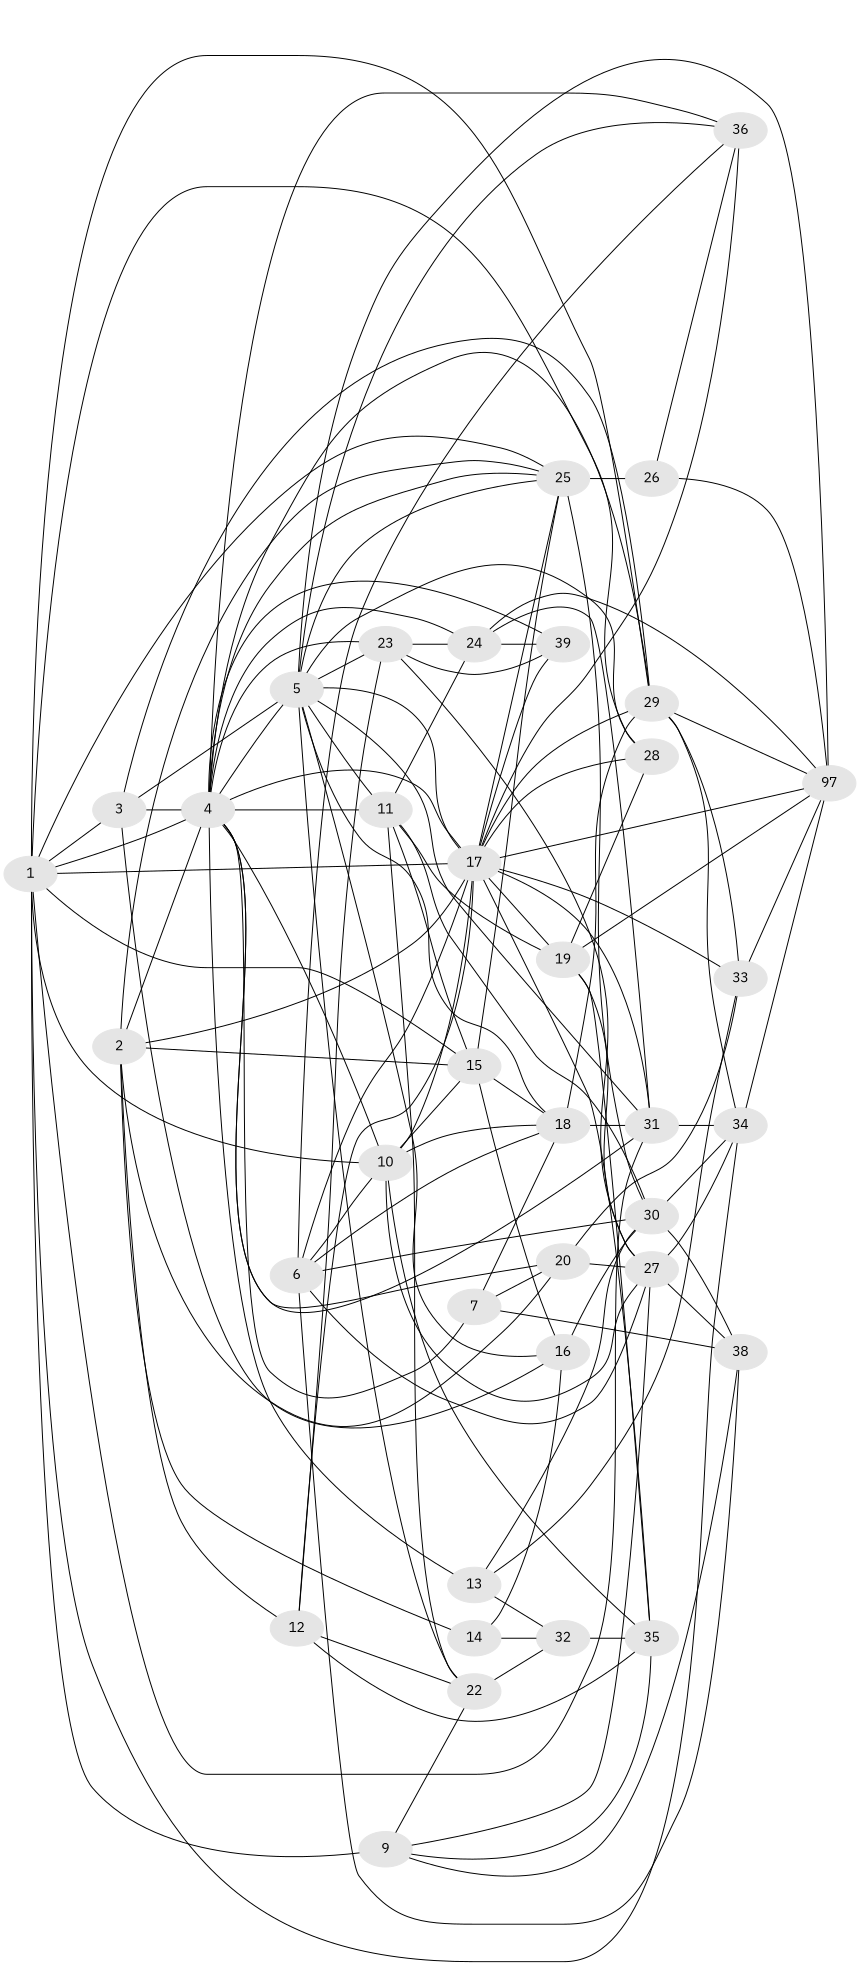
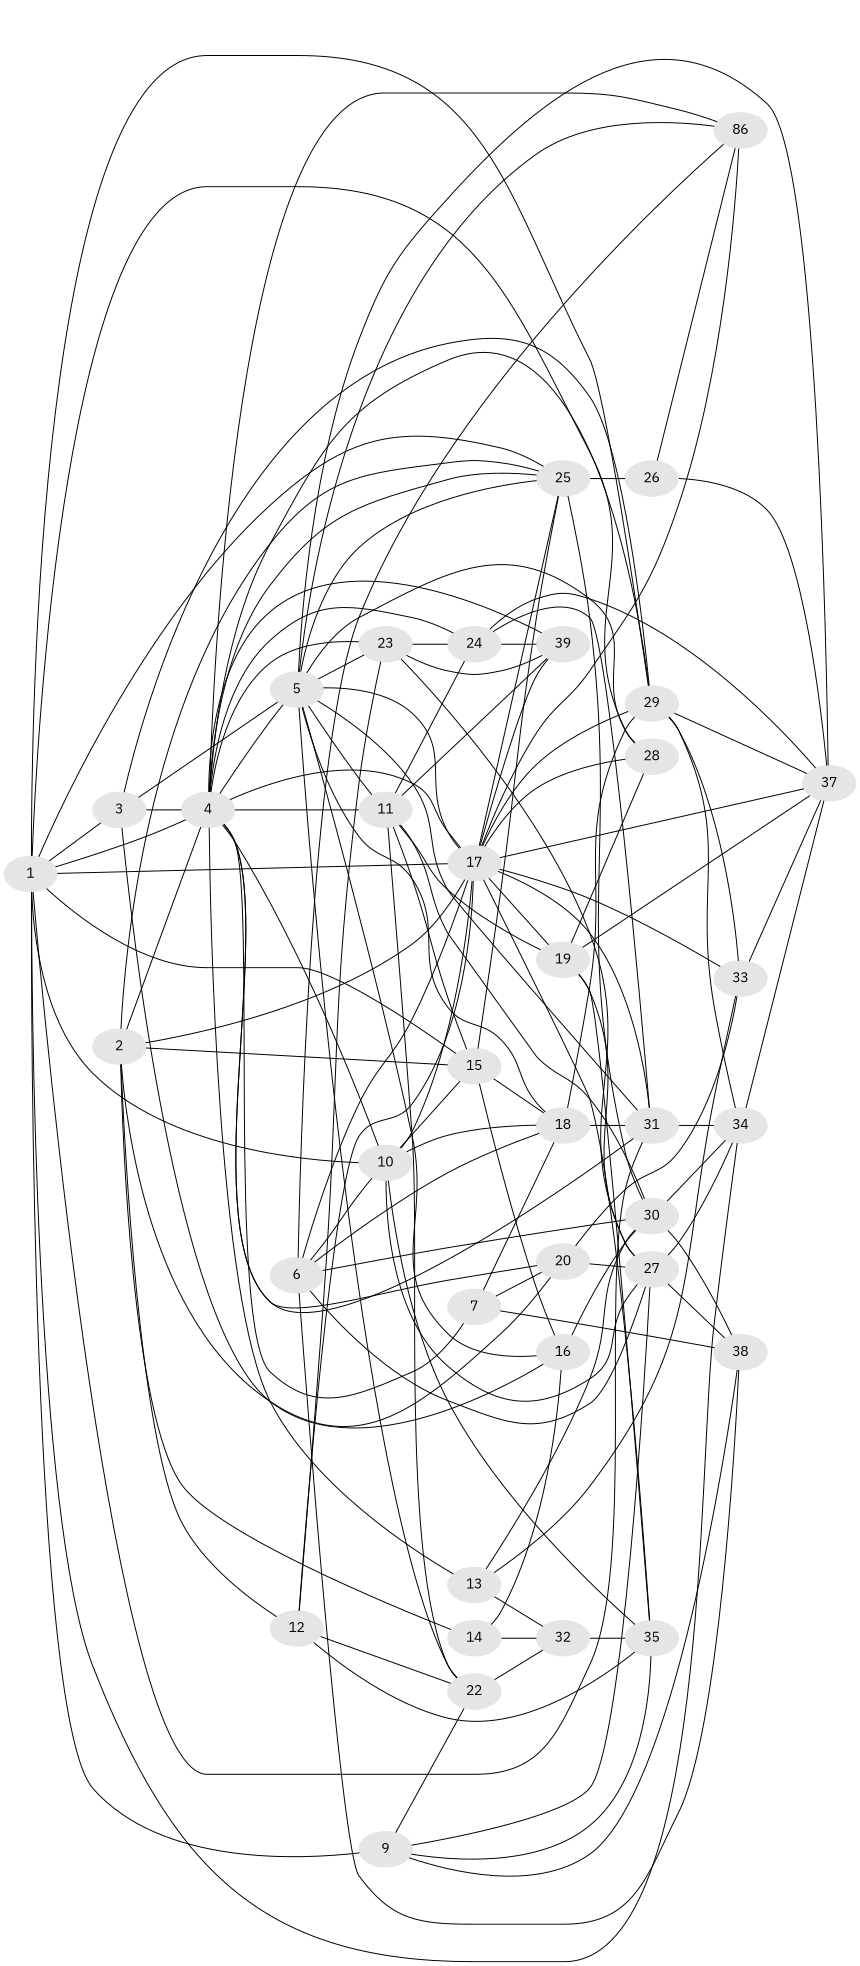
(741, 130) -> (741, 130)
none -> (474, 727)
(829, 783) -> (829, 783)
